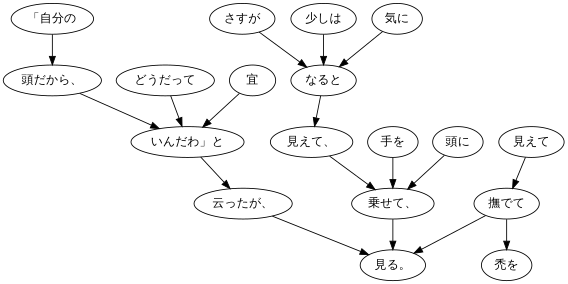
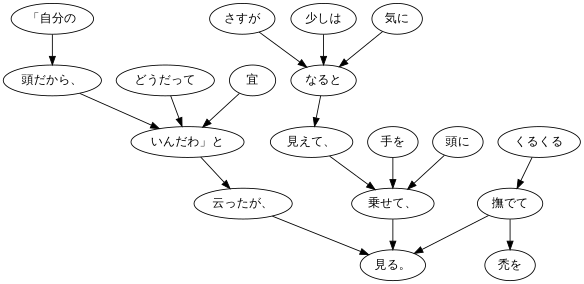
(531, 142) -> (539, 142)
